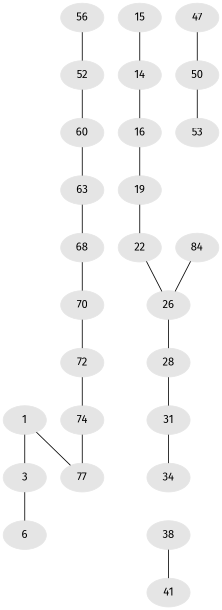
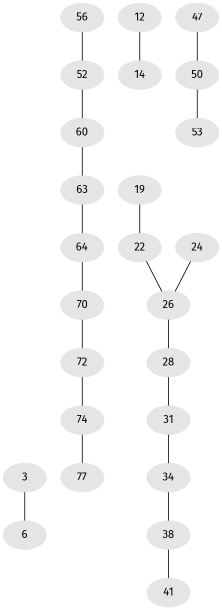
(140, 18) -> (140, 18)
(140, 133) -> none
(82, 248) -> (82, 248)
(197, 248) -> (197, 248)
(25, 420) -> none
none -> (169, 506)
